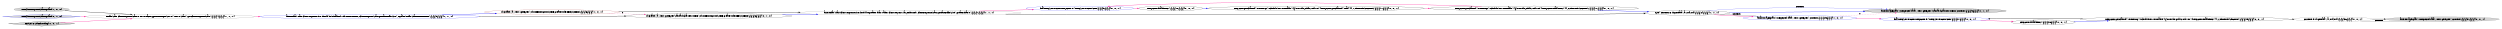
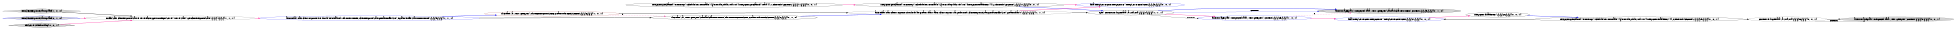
(1171, 8) -> none
(42, 9) -> (42, 11)
